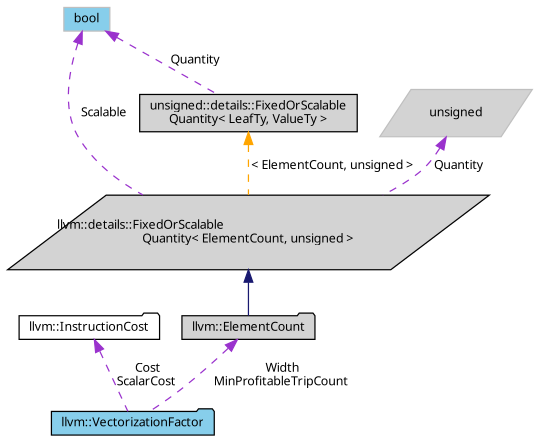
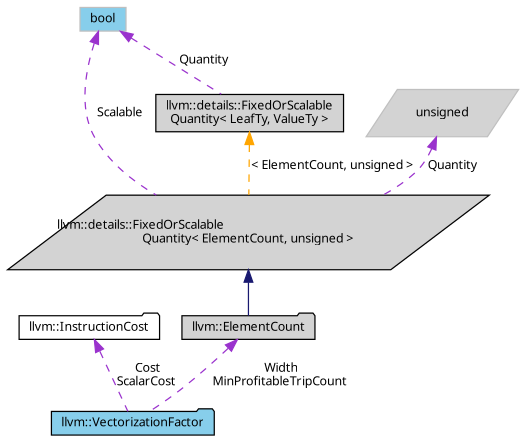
(248, 113) -> (250, 113)
